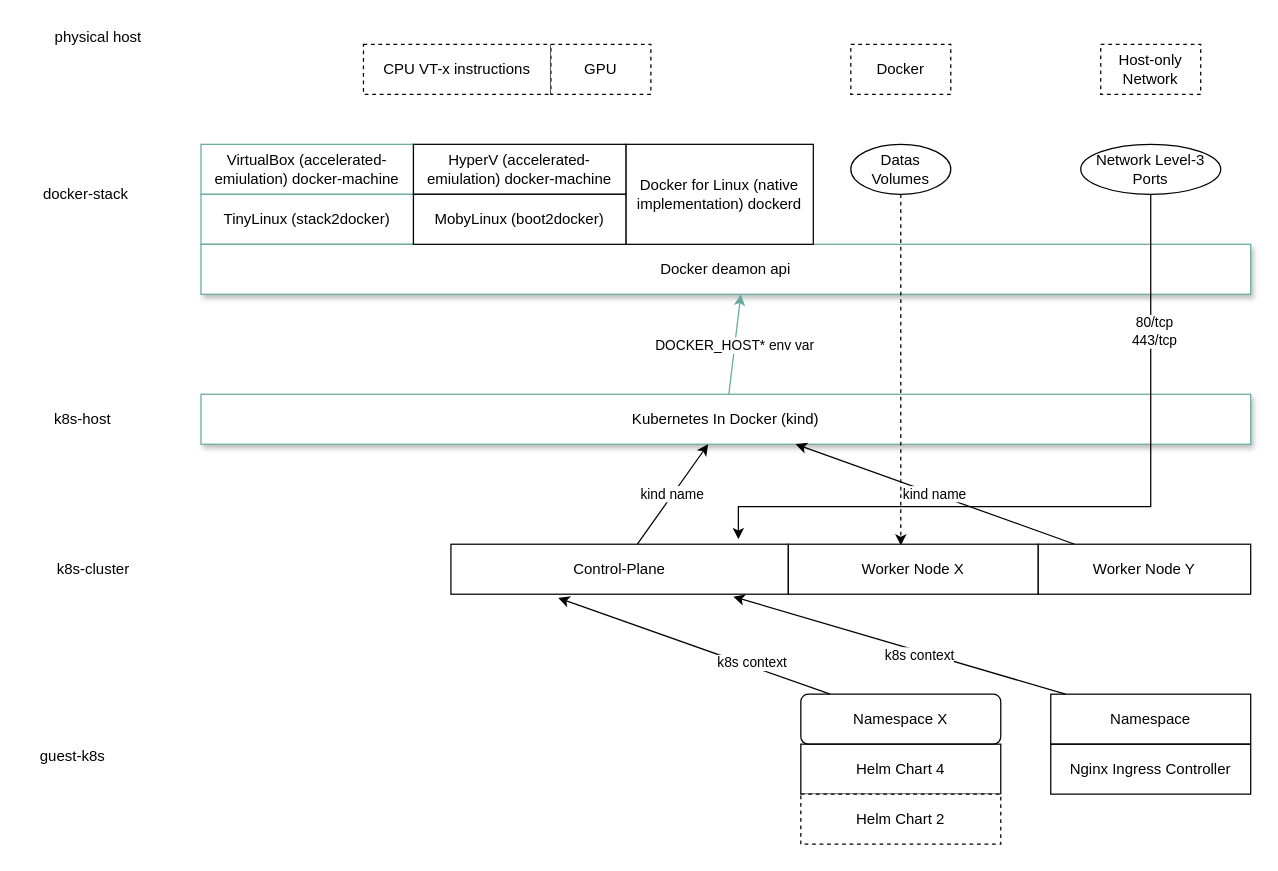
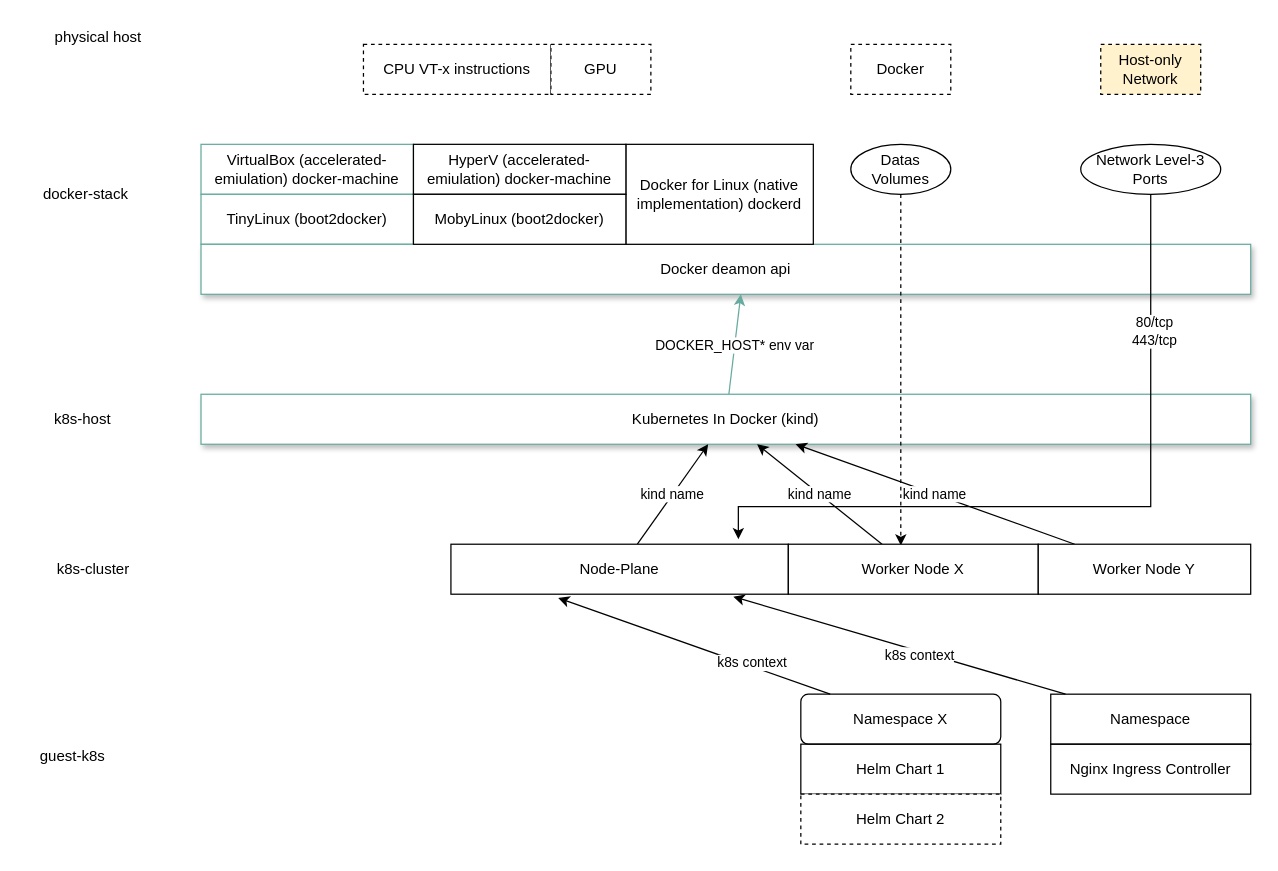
(1151, 69) -> (1151, 69)
(307, 219) -> (307, 219)
none -> (797, 476)
(619, 569) -> (619, 569)
(901, 769) -> (901, 769)
